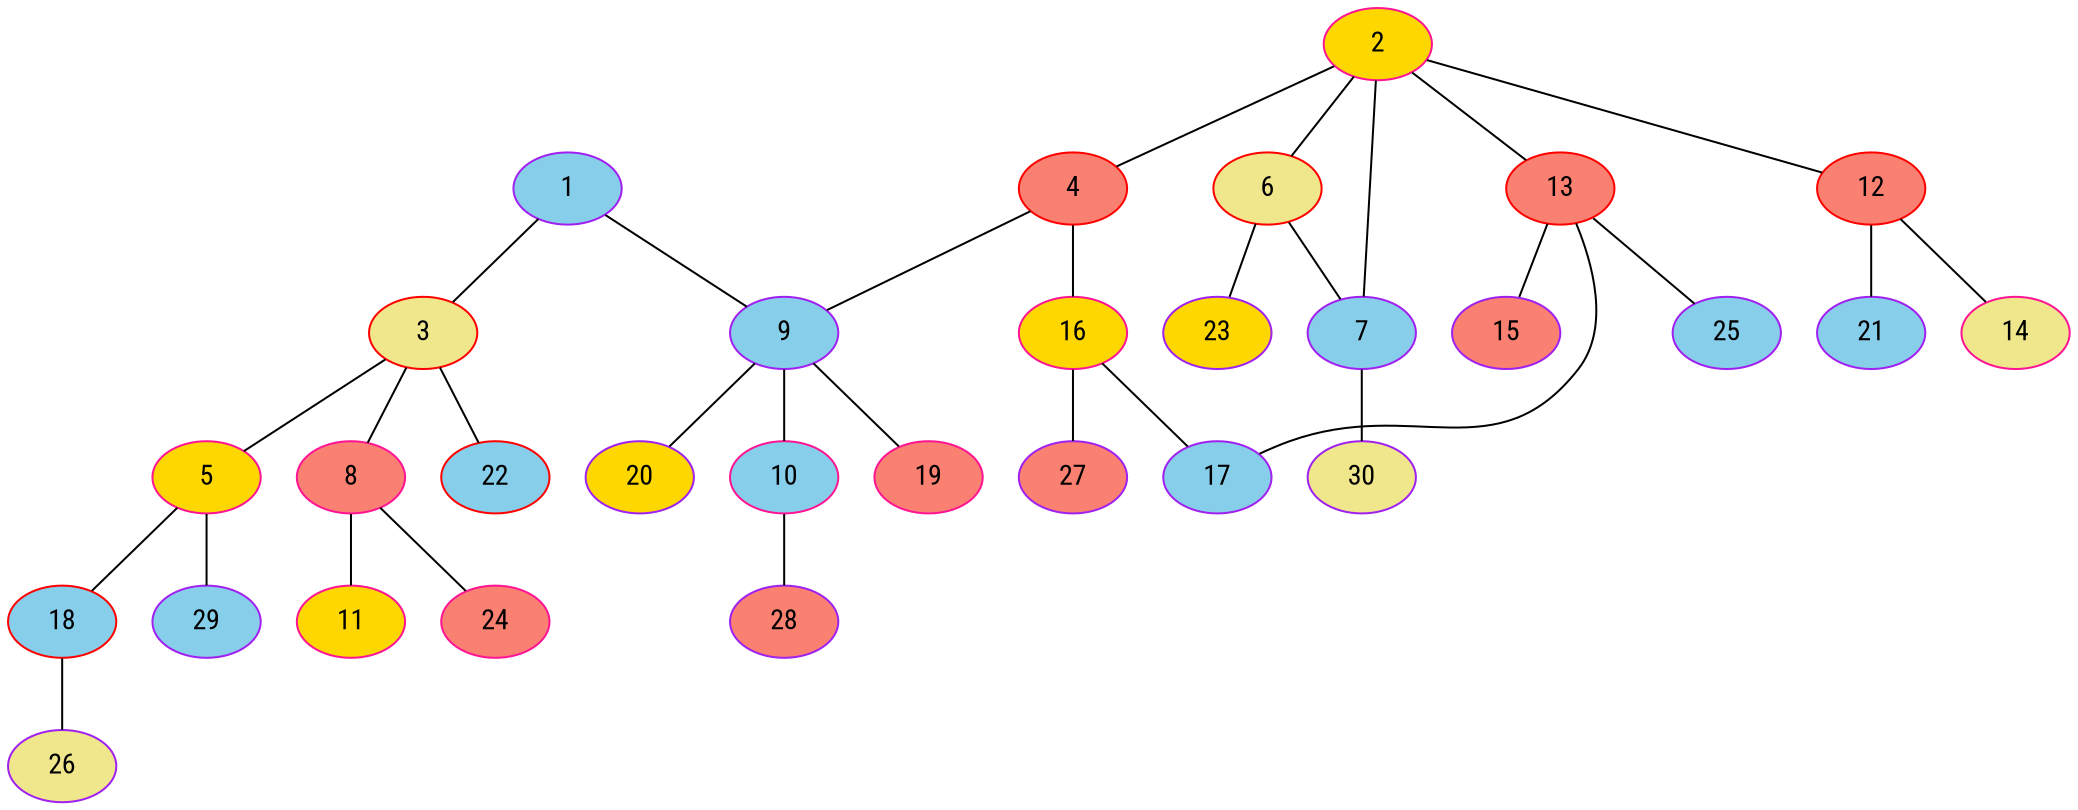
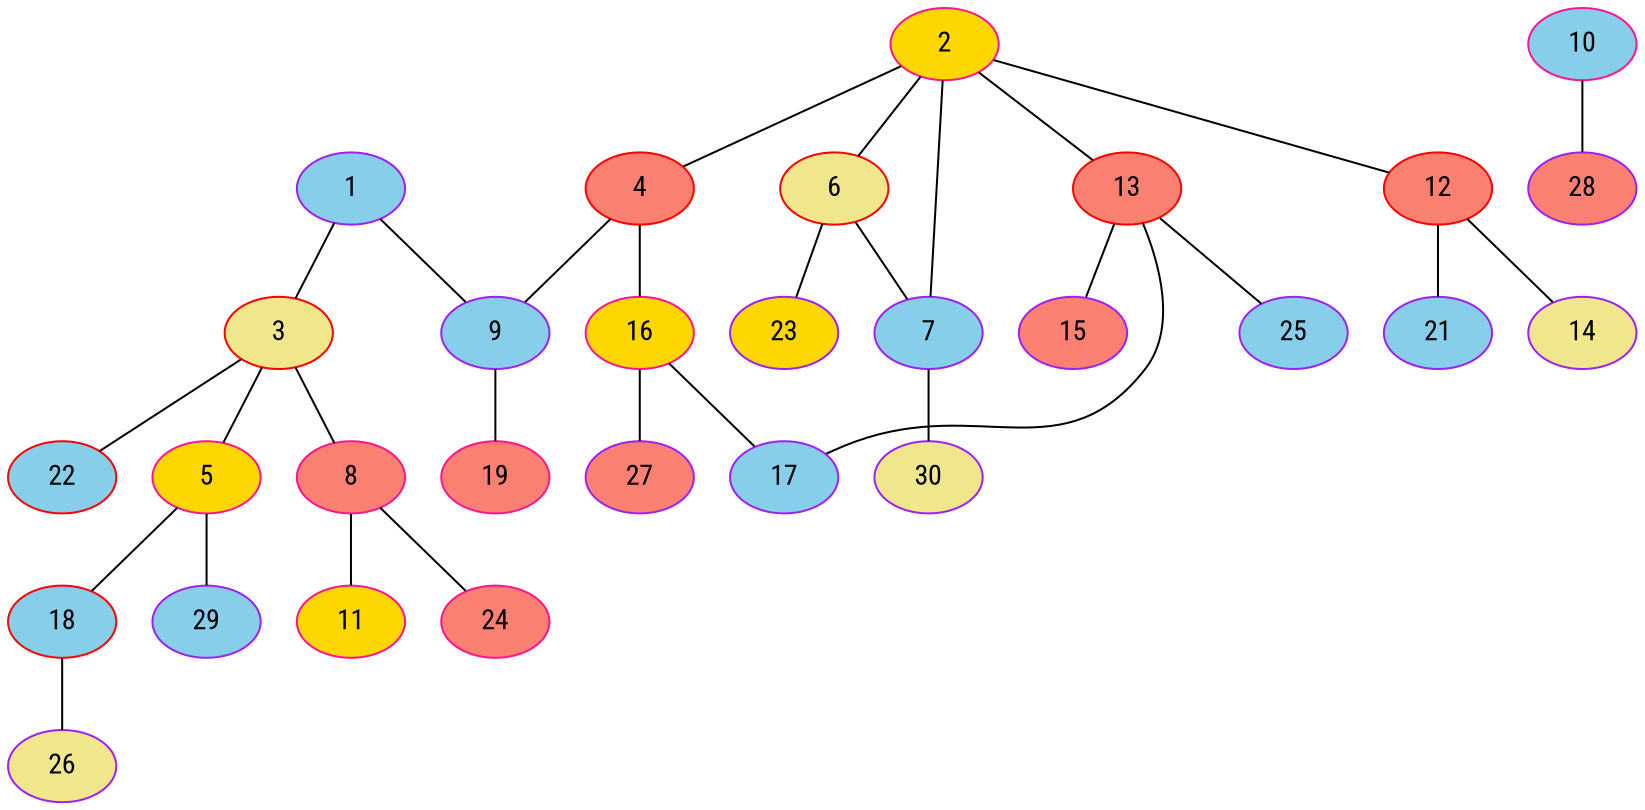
(2016, 333) -> (1582, 333)
(784, 405) -> none
(640, 477) -> none
